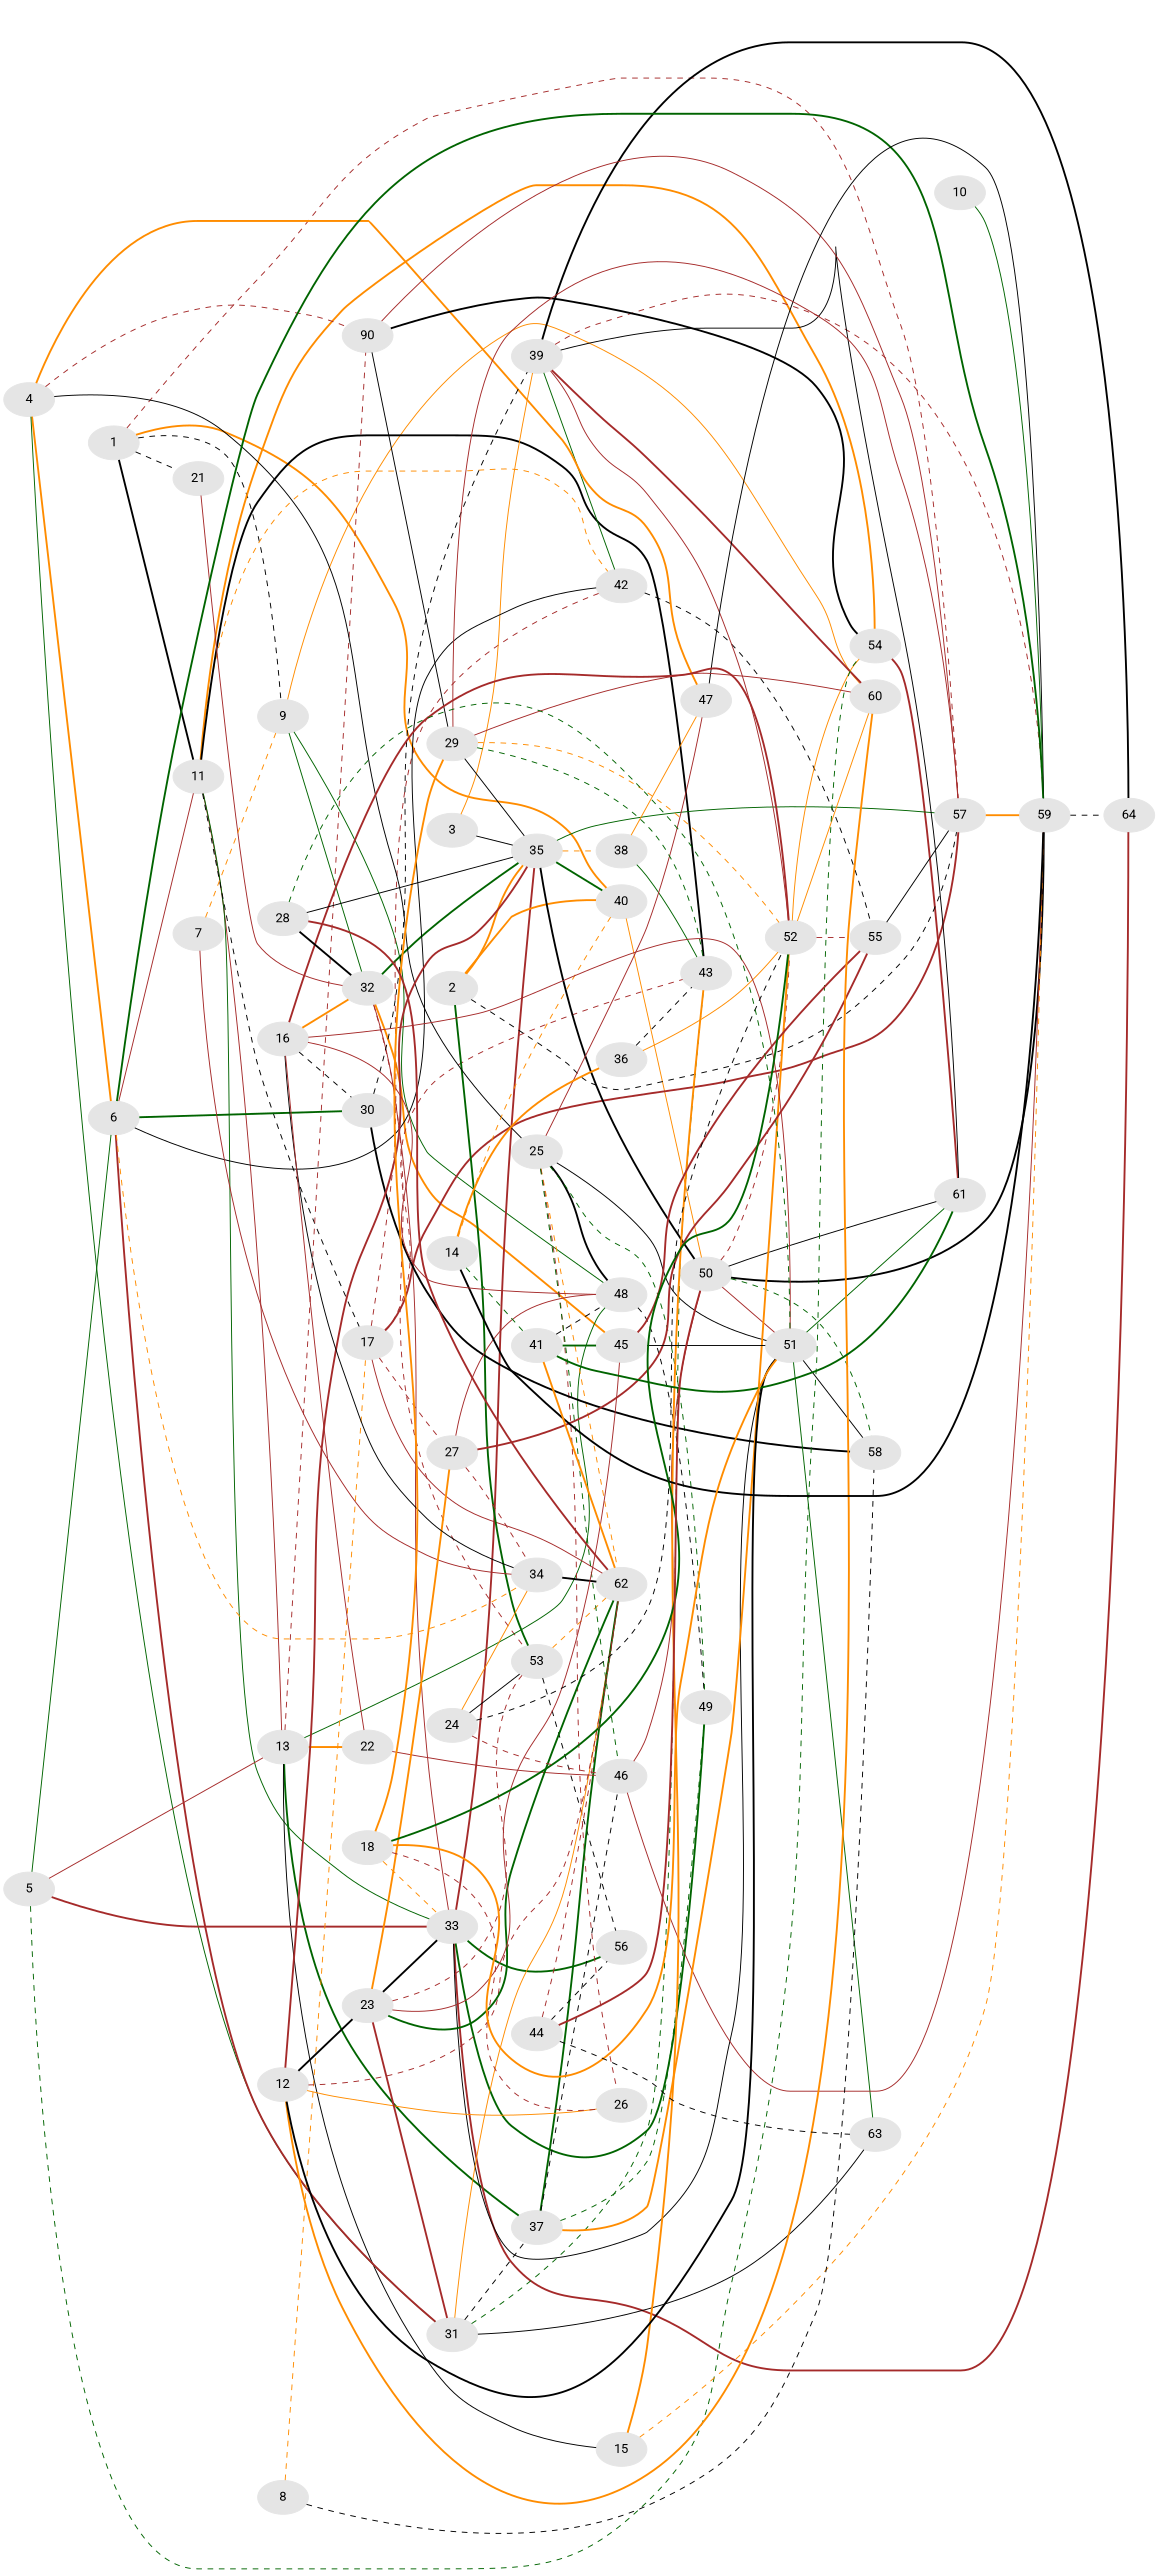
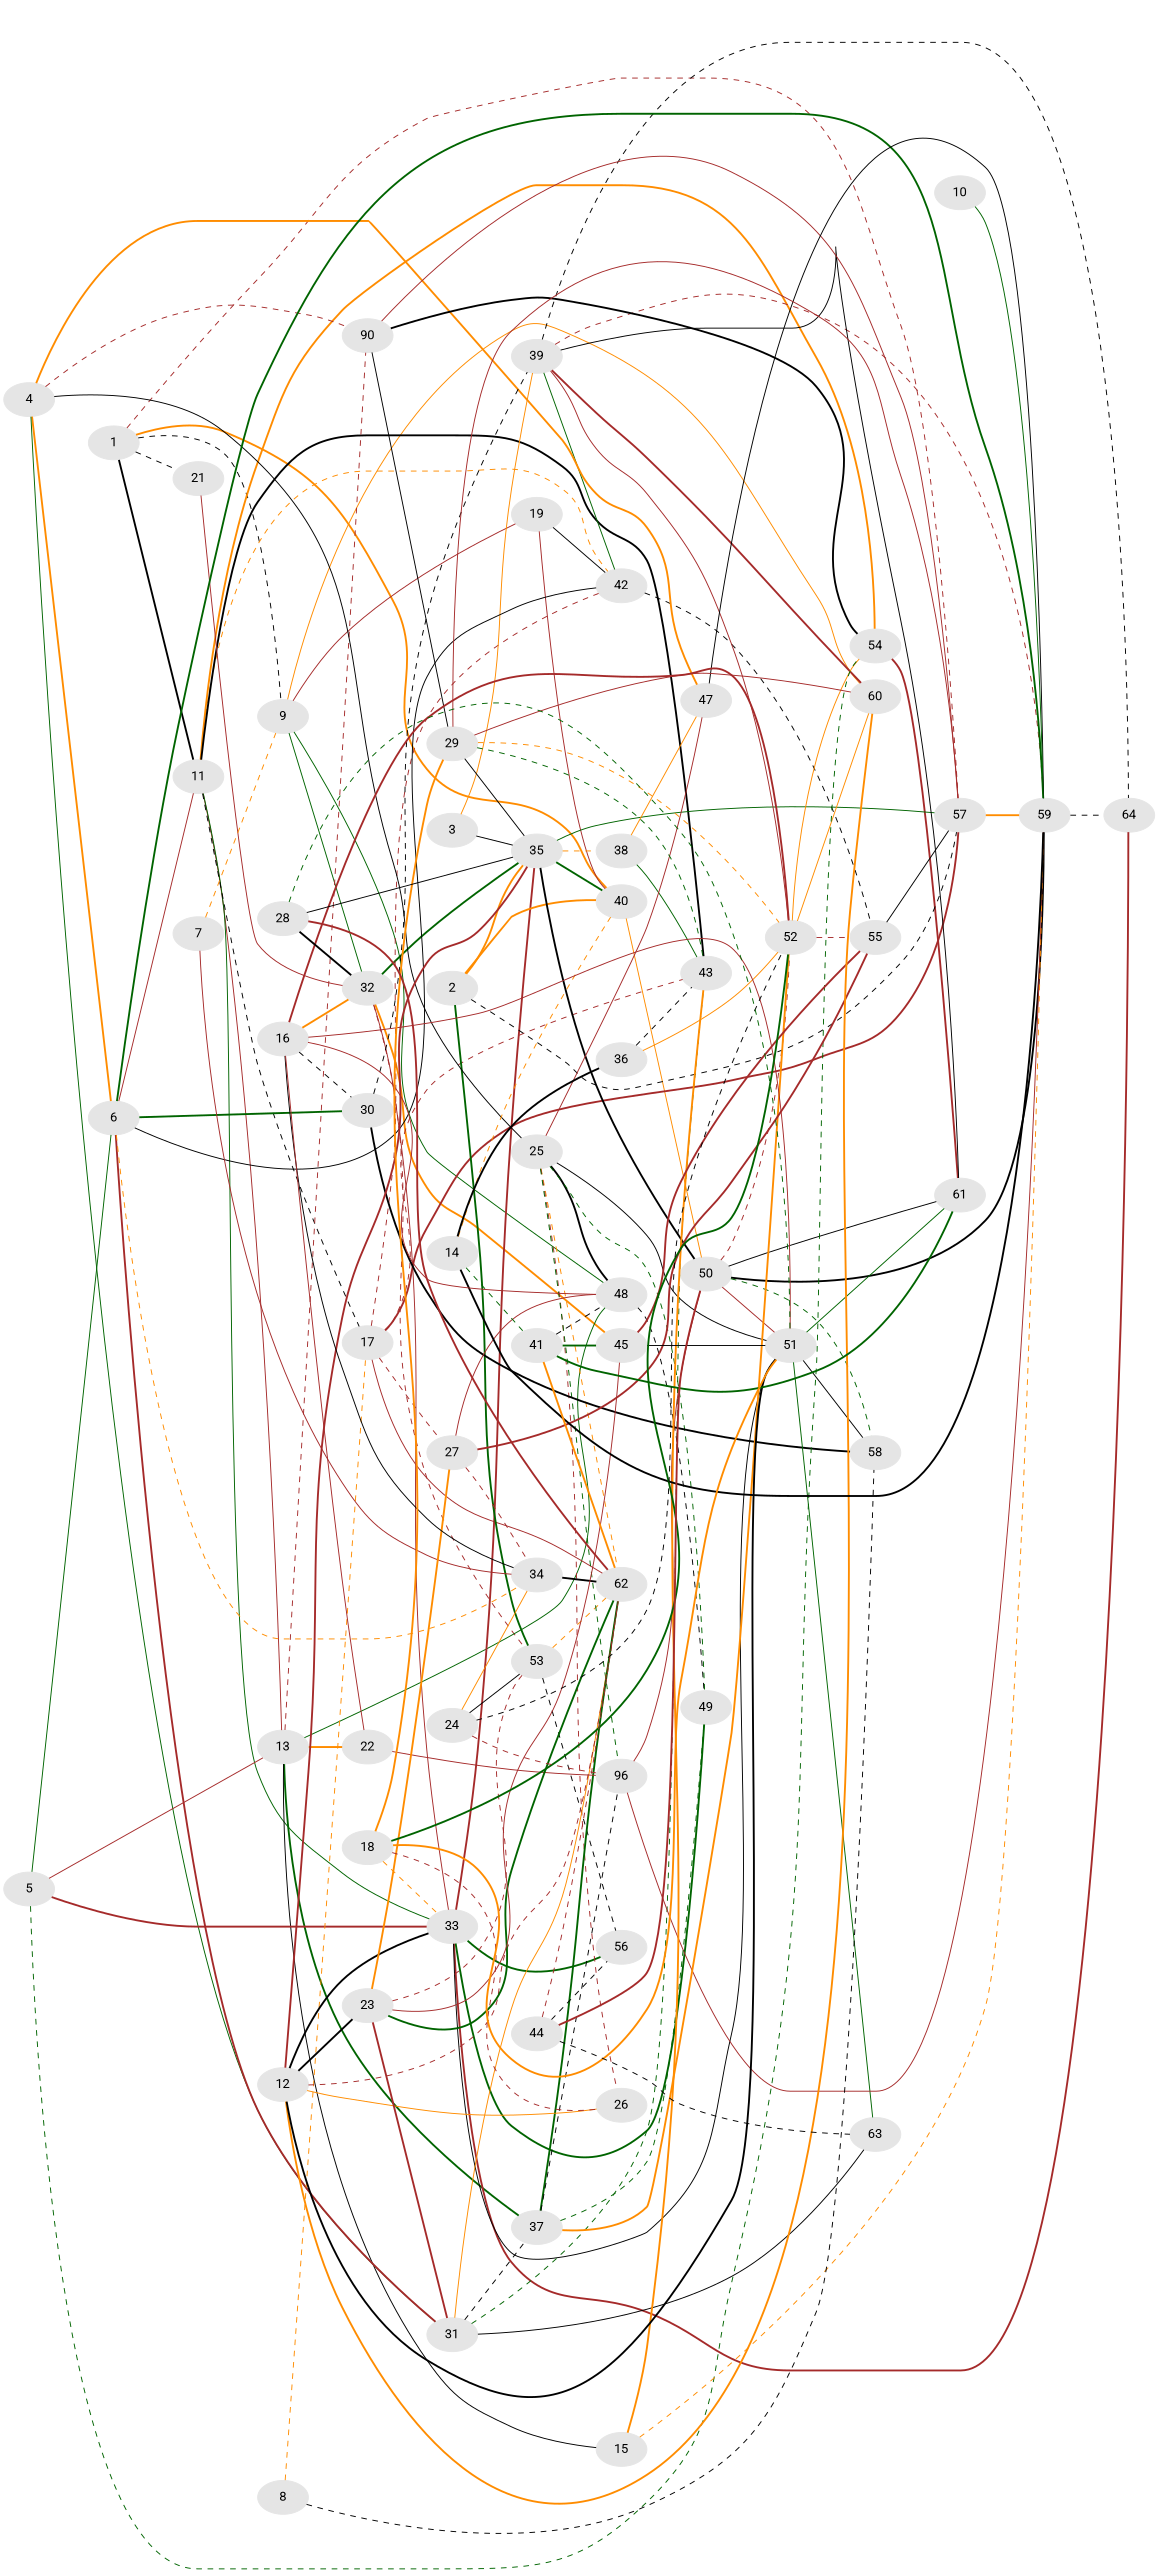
(1039, 115) -> (1039, 115)
none -> (537, 514)
(499, 1142) -> (499, 1142)
(622, 1776) -> (622, 1776)
(410, 1966) -> (341, 1982)
